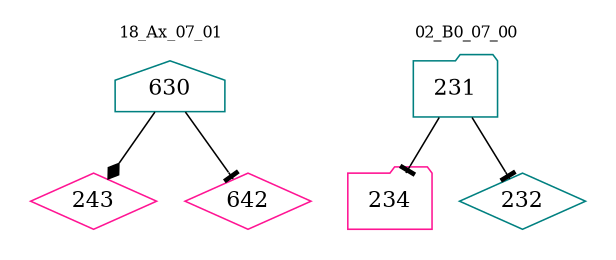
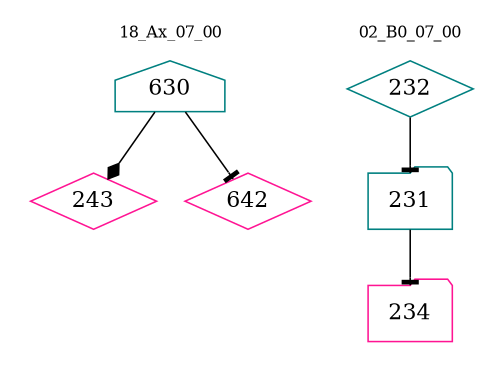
(171, 34) -> (171, 34)
(489, 145) -> (410, 141)
